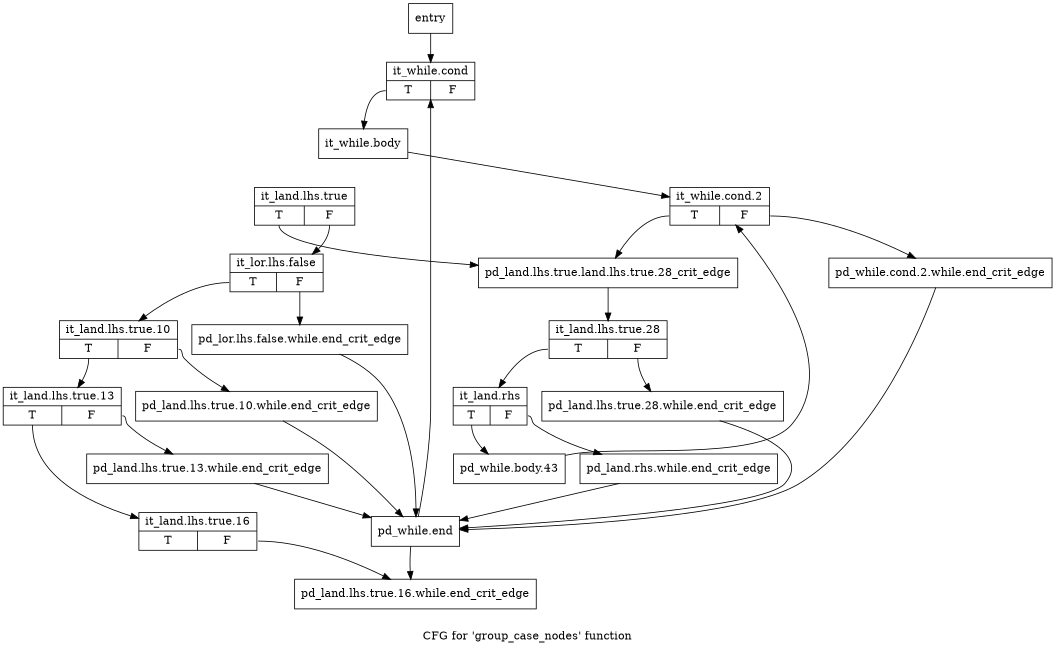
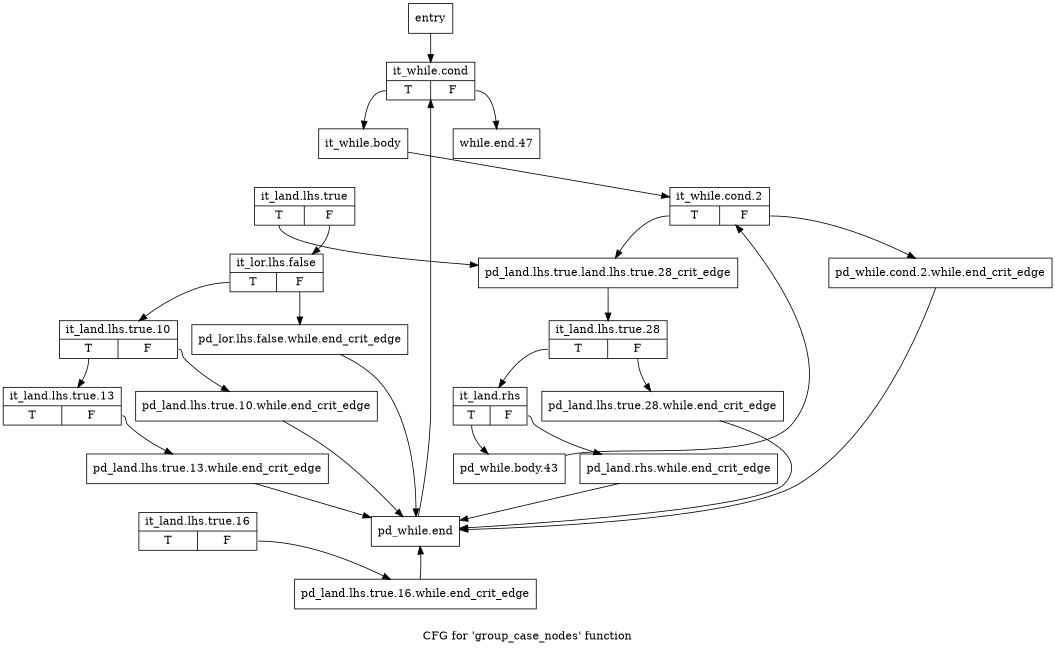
none -> (497, 144)
(67, 485) -> none
(410, 559) -> (421, 567)
